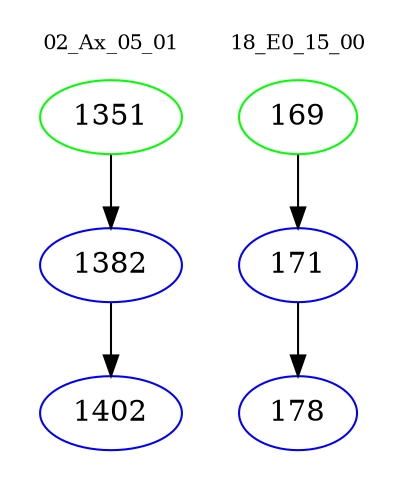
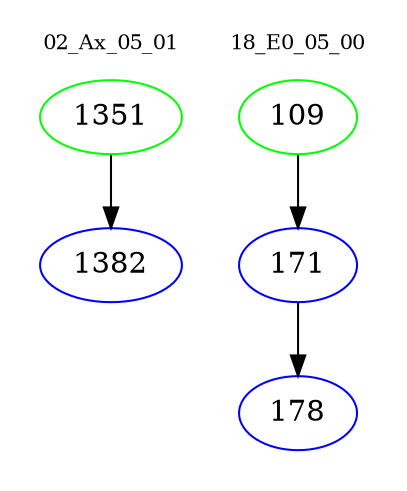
(298, 44) -> (298, 44)
(298, 117) -> (298, 117)
(111, 413) -> none
